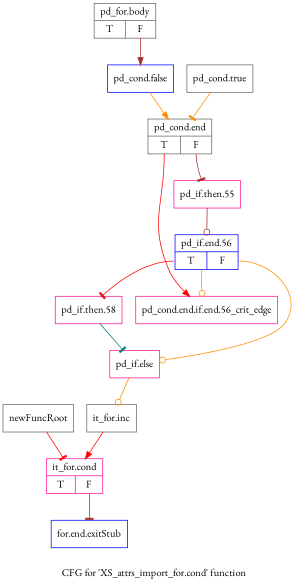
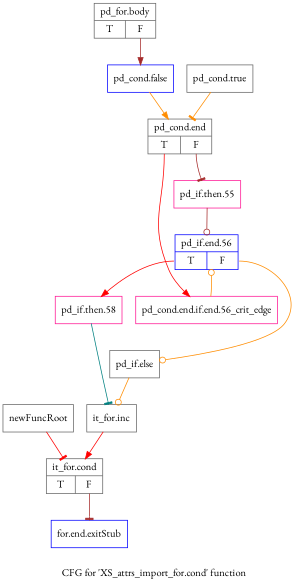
(136, 272) -> (136, 272)
(202, 280) -> (211, 286)
(110, 336) -> (99, 362)
(135, 364) -> (135, 364)
(75, 476) -> (75, 476)
